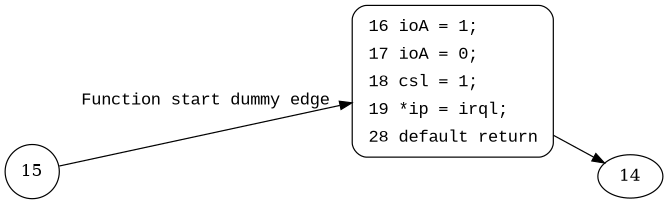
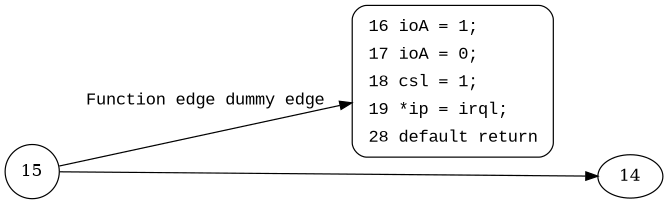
(206, 100) -> (206, 100)
(573, 146) -> (323, 174)
